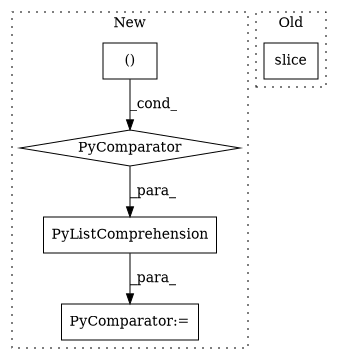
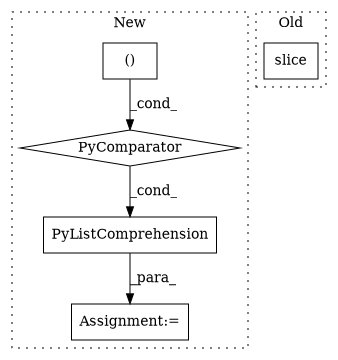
(153, 192) -> (154, 192)
(130, 322) -> (130, 322)
